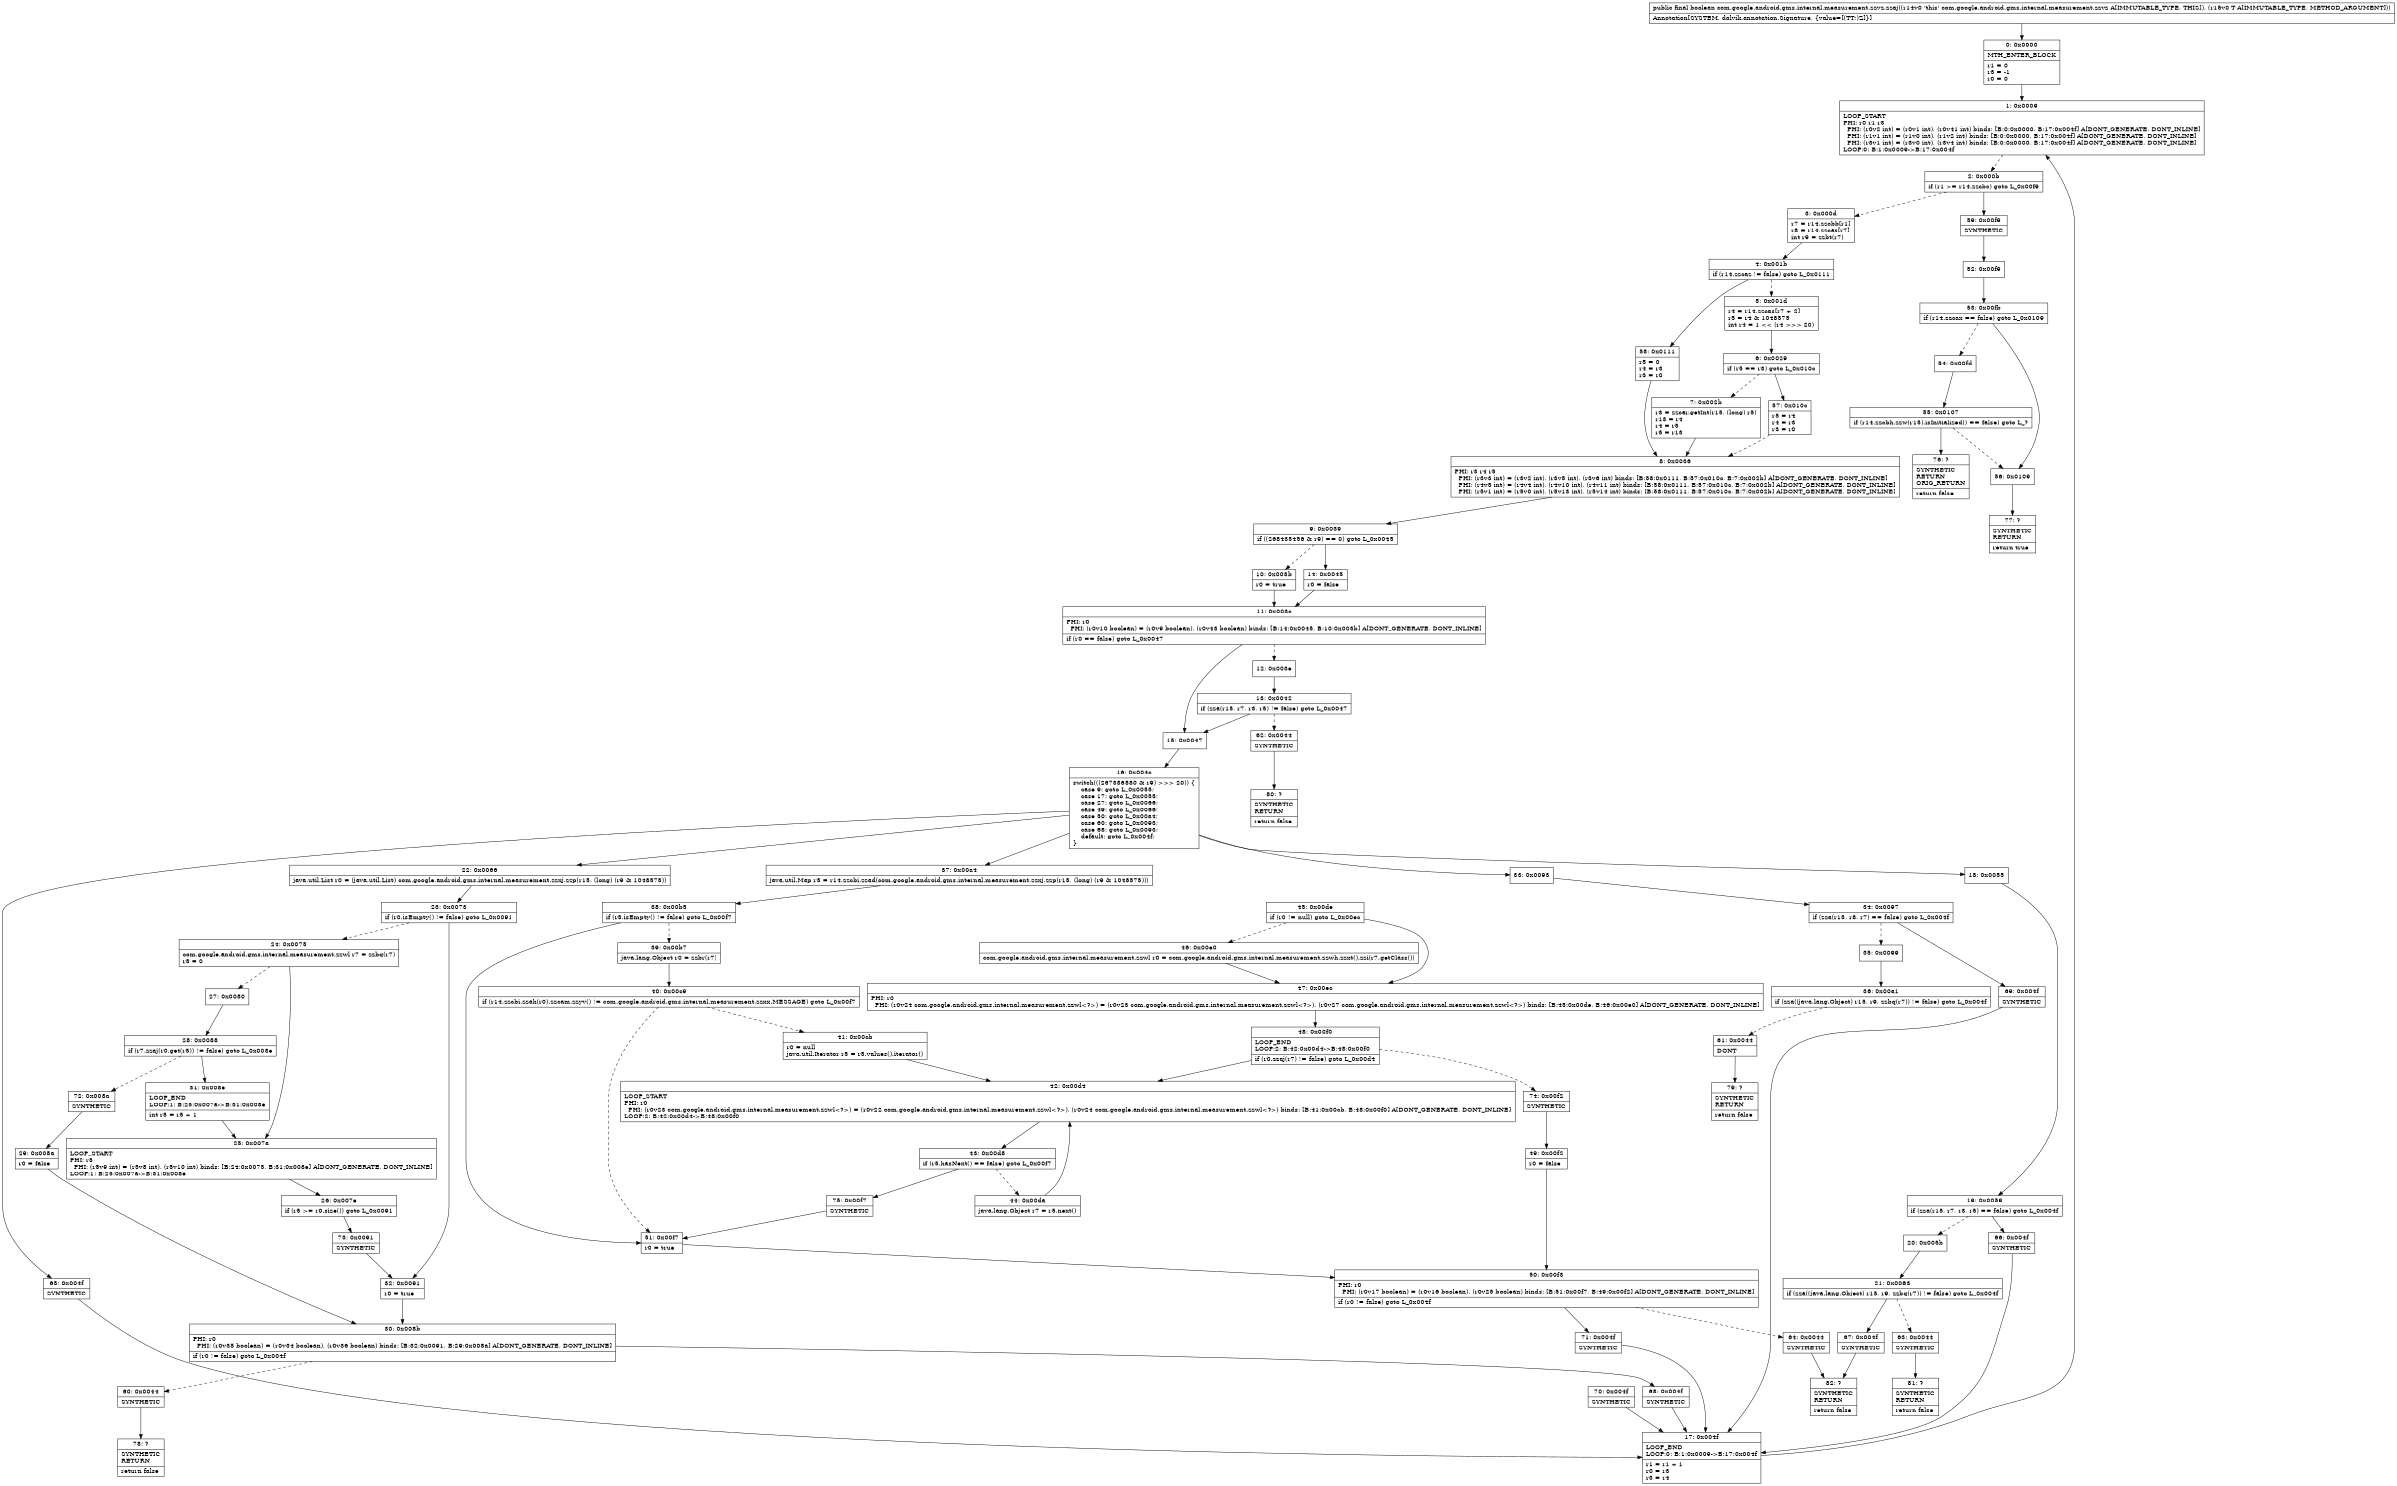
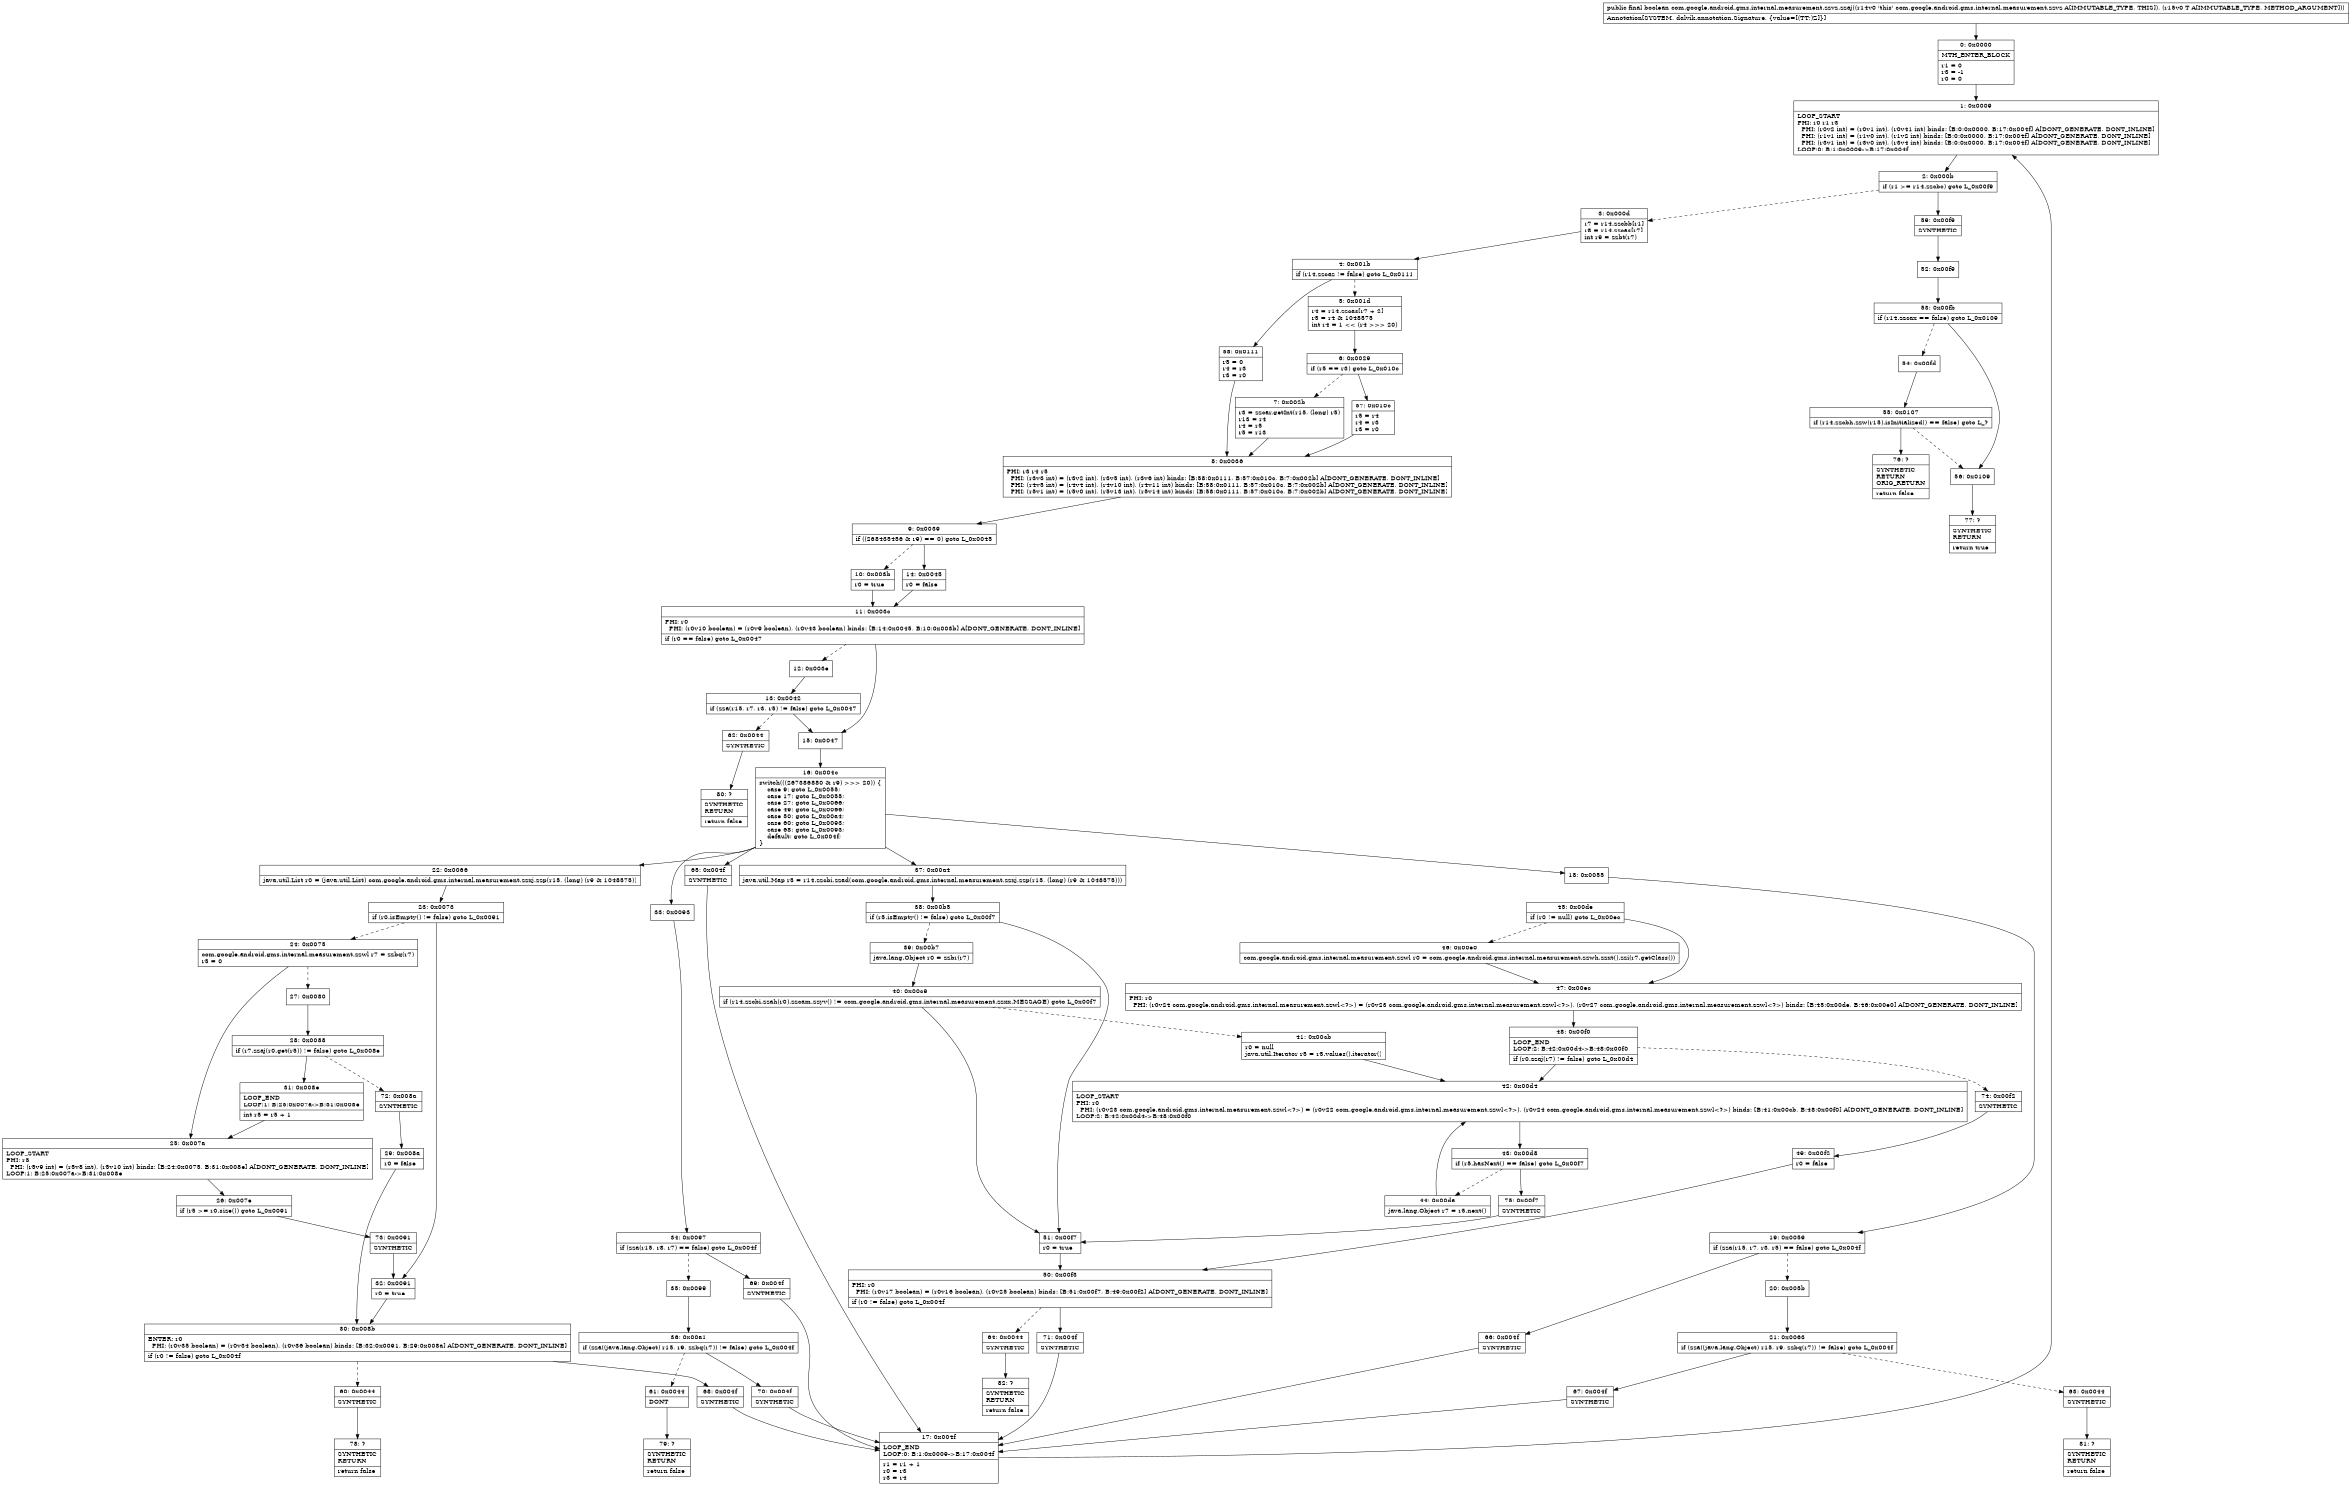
(1998, 161) -> (1952, 161)
(1751, 445) -> (1332, 446)
(608, 1117) -> (977, 1123)
(206, 1339) -> (166, 1339)
(1850, 1364) -> (1285, 1425)
none -> (732, 1368)
